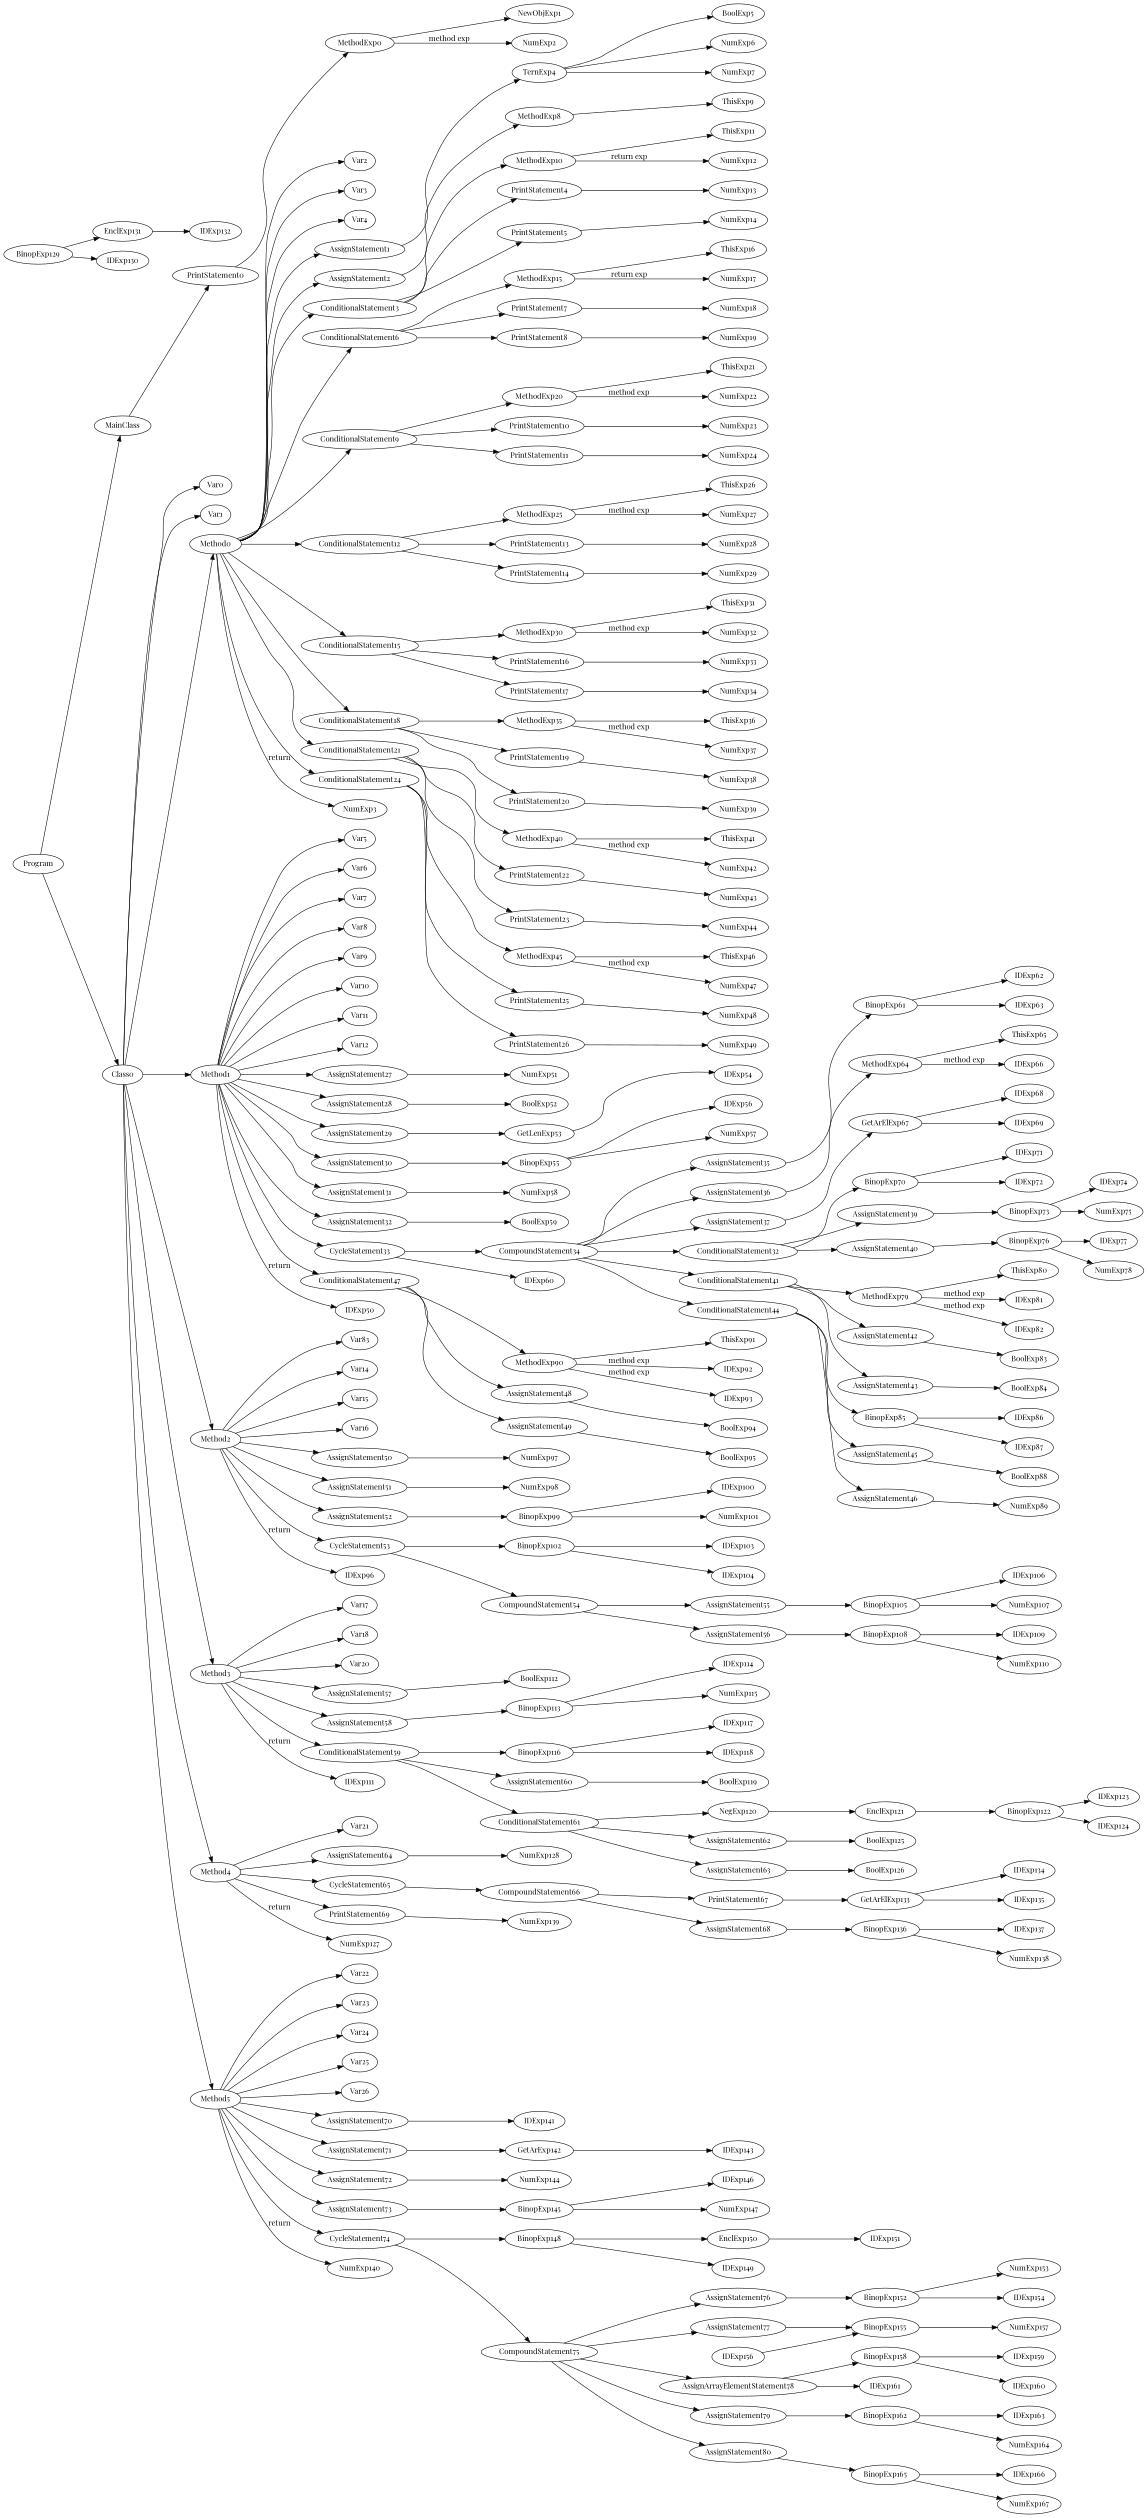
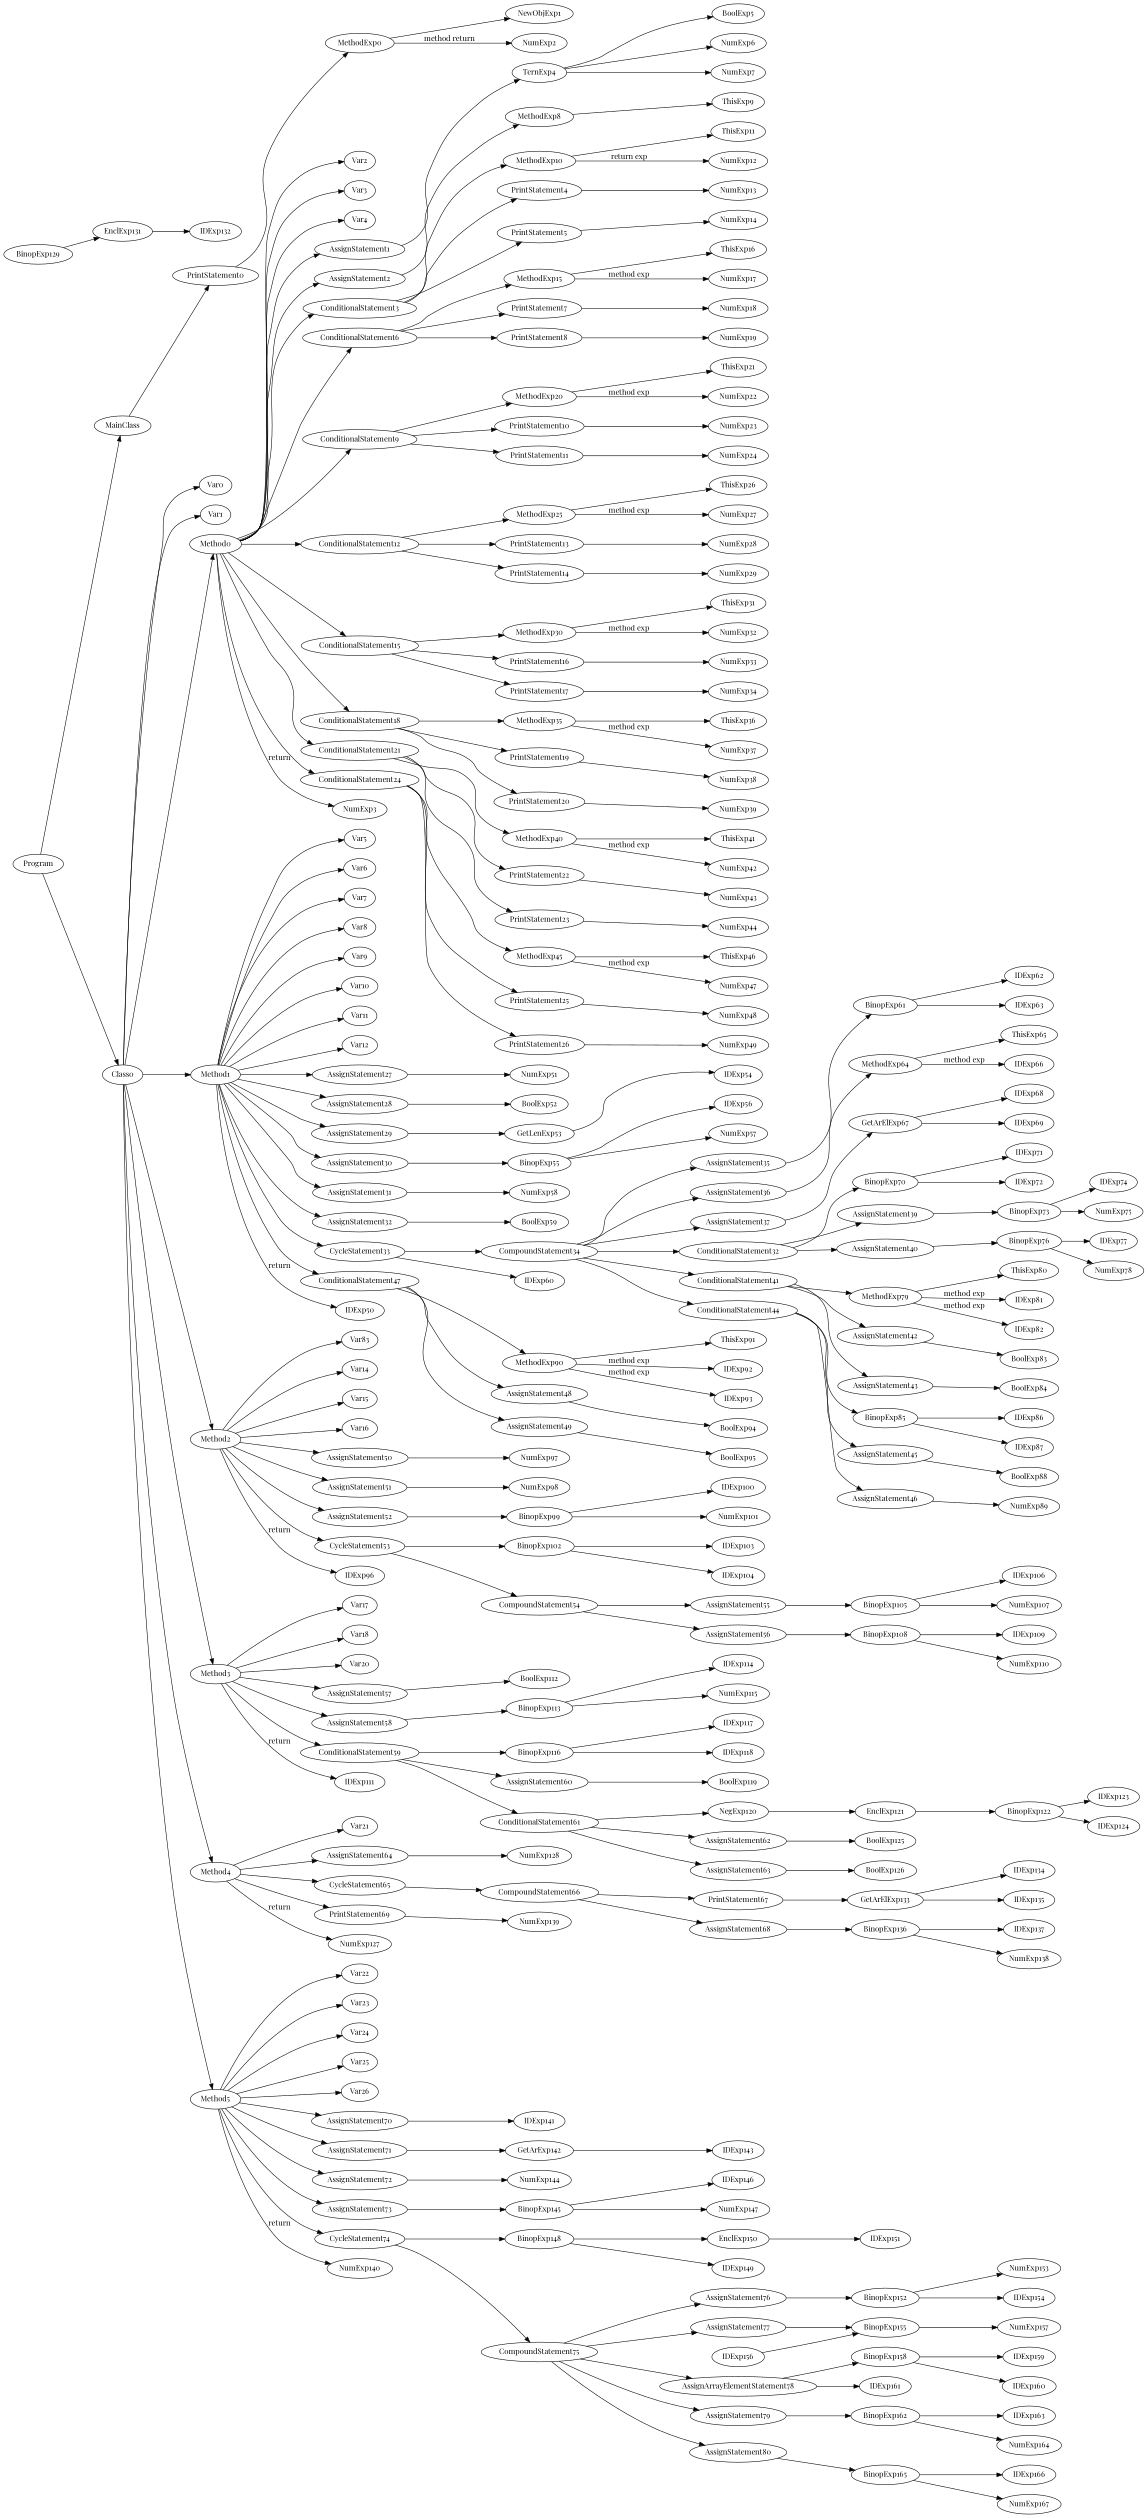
(450, 39) -> (450, 39)
(123, 261) -> none
(629, 275) -> (629, 275)
